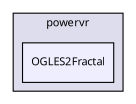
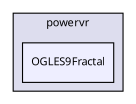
(68, 63) -> (68, 63)
